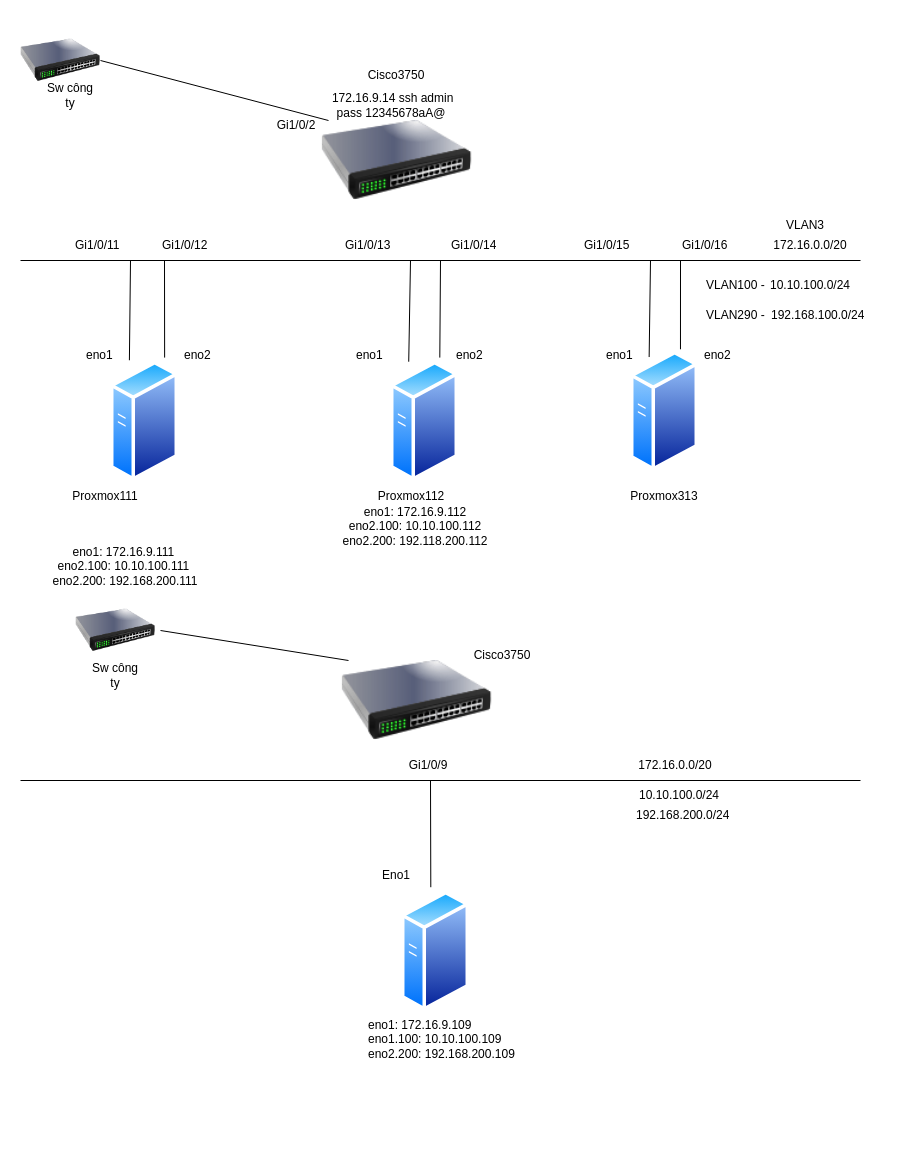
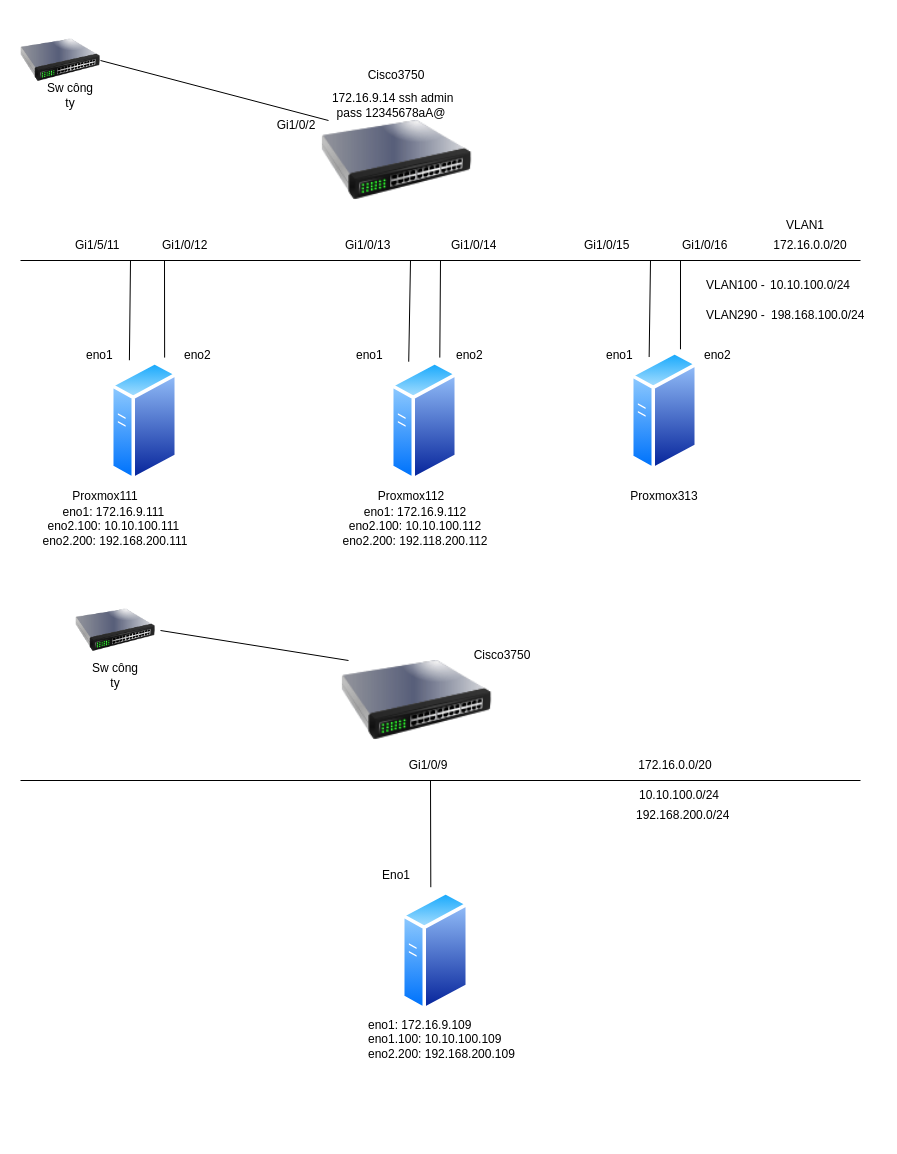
(803, 226) -> (803, 226)
(101, 246) -> (101, 246)
(821, 316) -> (821, 316)
(126, 567) -> (116, 527)
